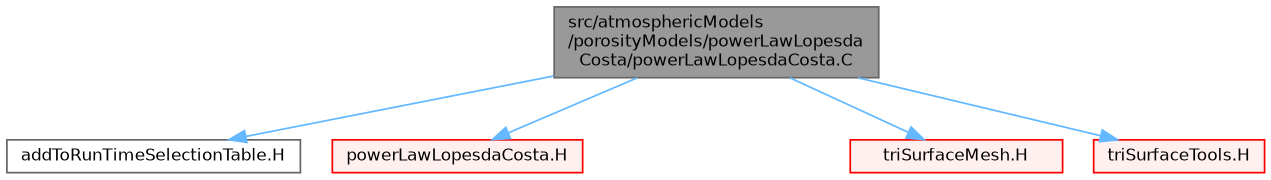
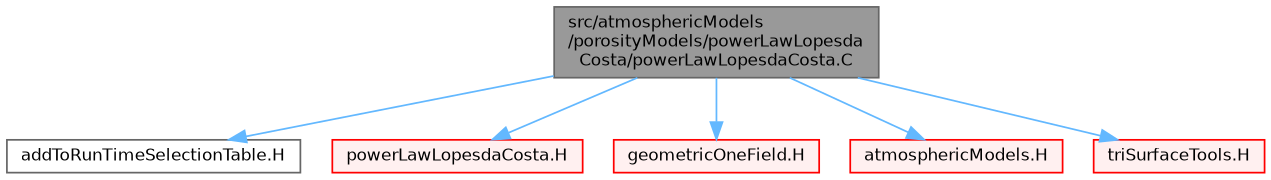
none -> (716, 156)
(956, 156) -> (956, 156)
